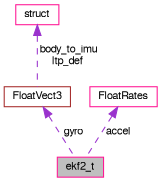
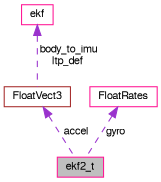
(37, 15) -> (37, 15)
(73, 132) -> (75, 132)
(117, 132) -> (115, 132)
